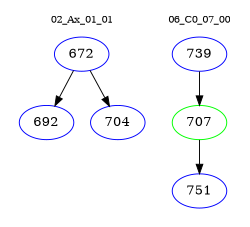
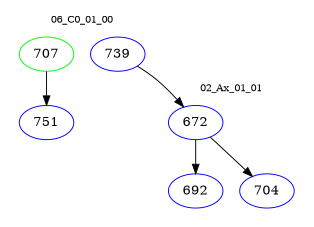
(200, 20) -> (82, 20)
(200, 84) -> (167, 89)
